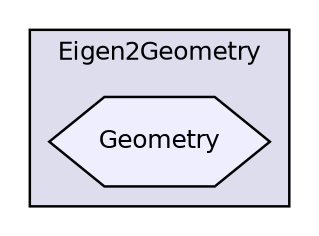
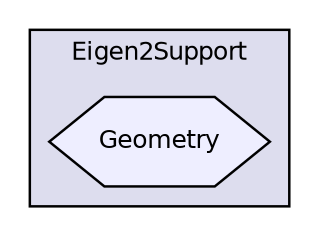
(160, 53) -> (160, 53)
